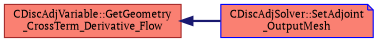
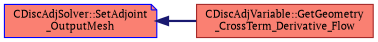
(207, 21) -> (182, 21)
